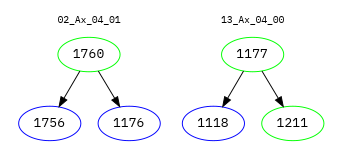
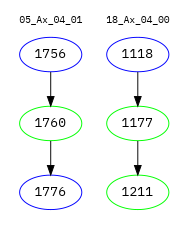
(89, 21) -> (51, 21)
(253, 21) -> (138, 21)
(72, 85) -> (51, 84)
(236, 85) -> (138, 84)
(129, 123) -> (51, 192)
